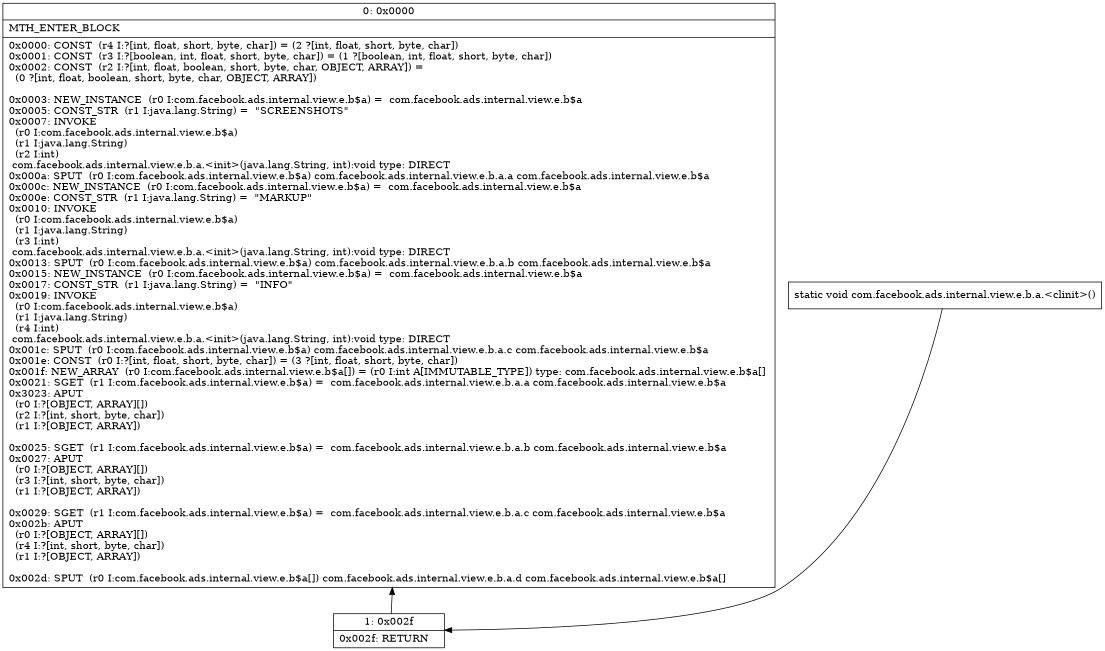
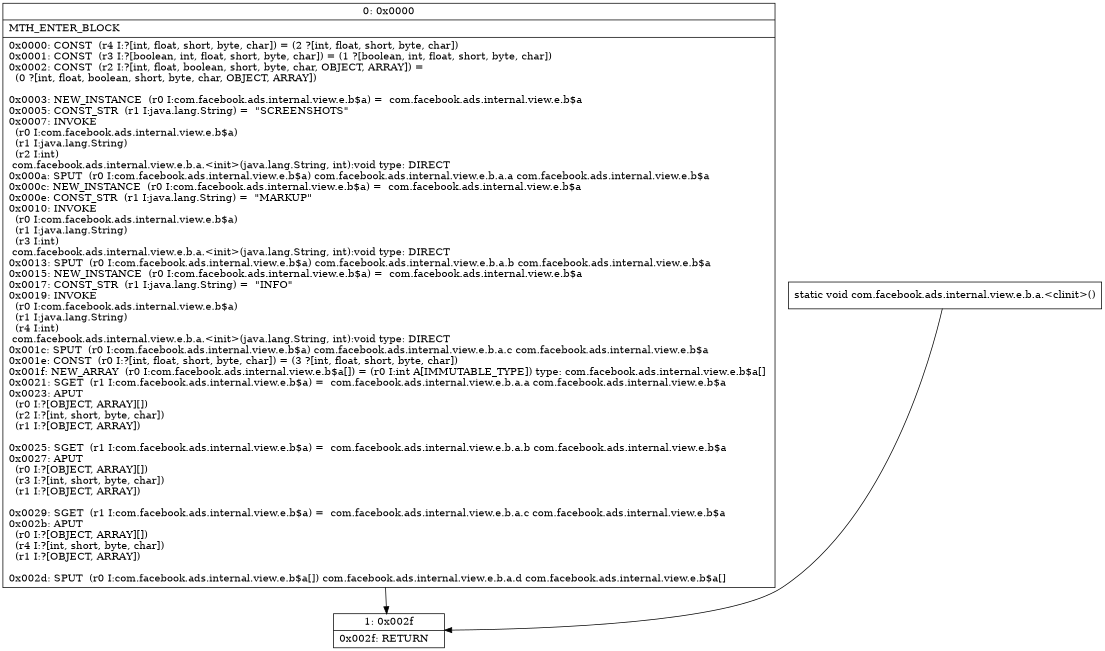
(49, 394) -> (49, 394)
(392, 604) -> (386, 597)
